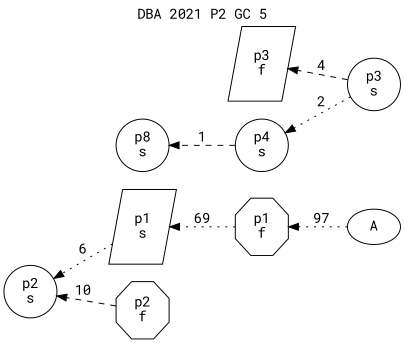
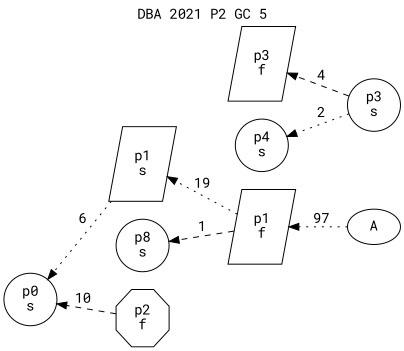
(207, 145) -> (207, 235)
(202, 219) -> (202, 184)
(262, 227) -> (262, 227)
(30, 292) -> (30, 299)
